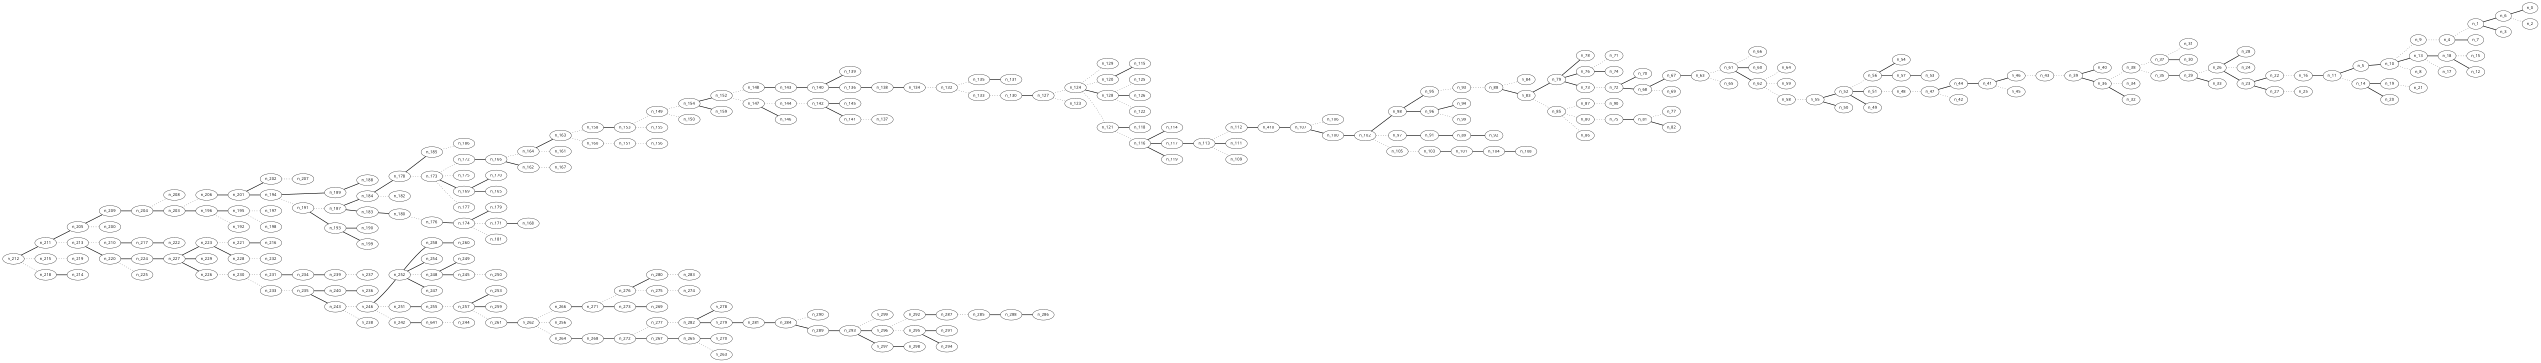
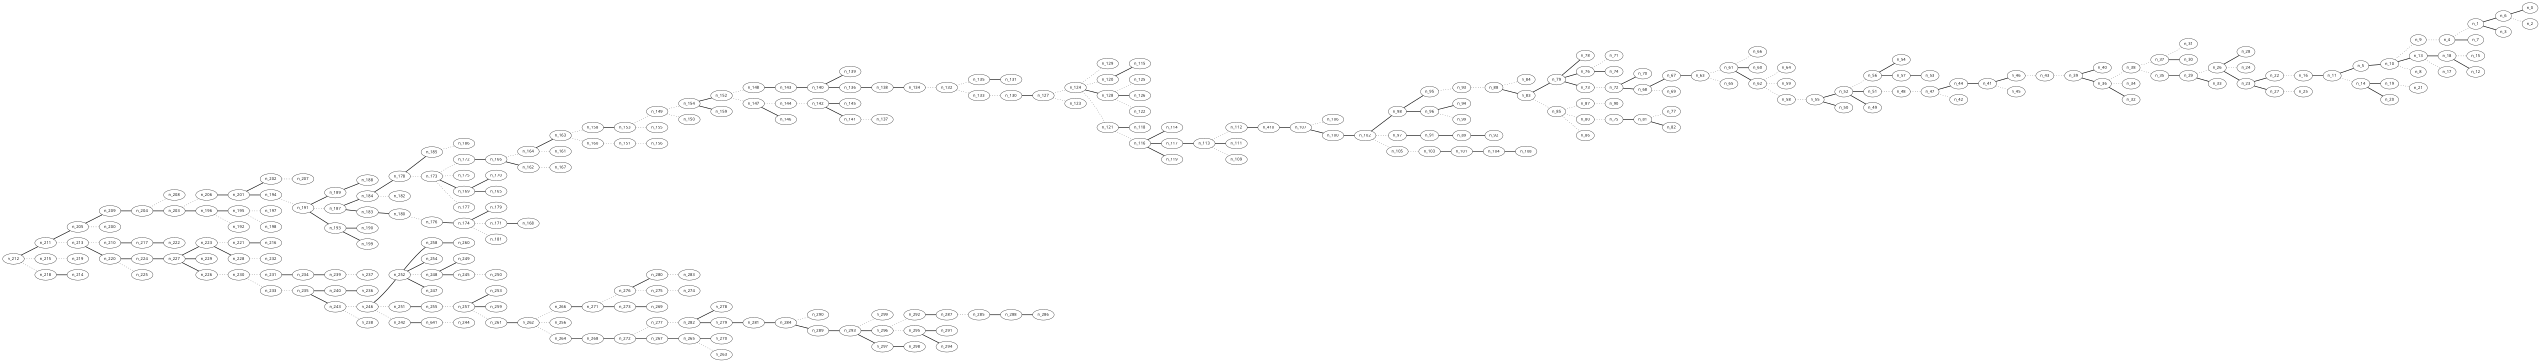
(303, 194) -> (319, 200)
